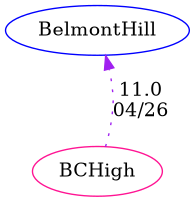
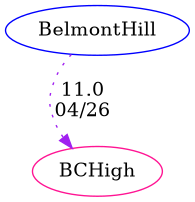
(113, 108) -> (50, 95)
